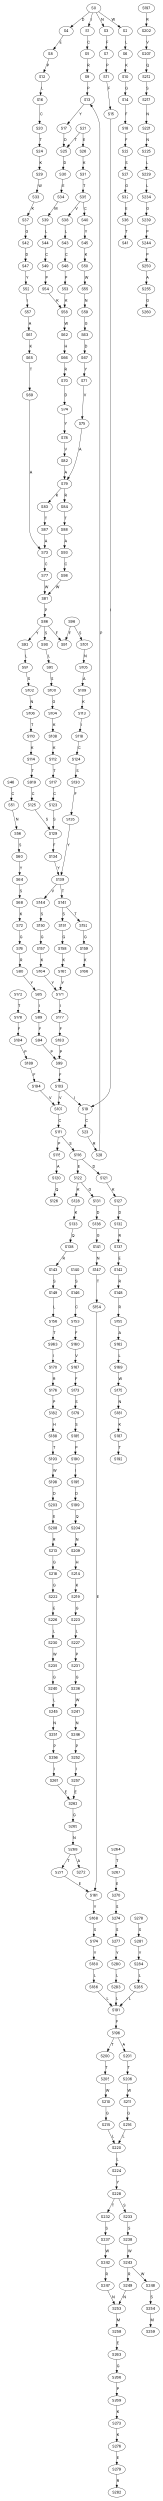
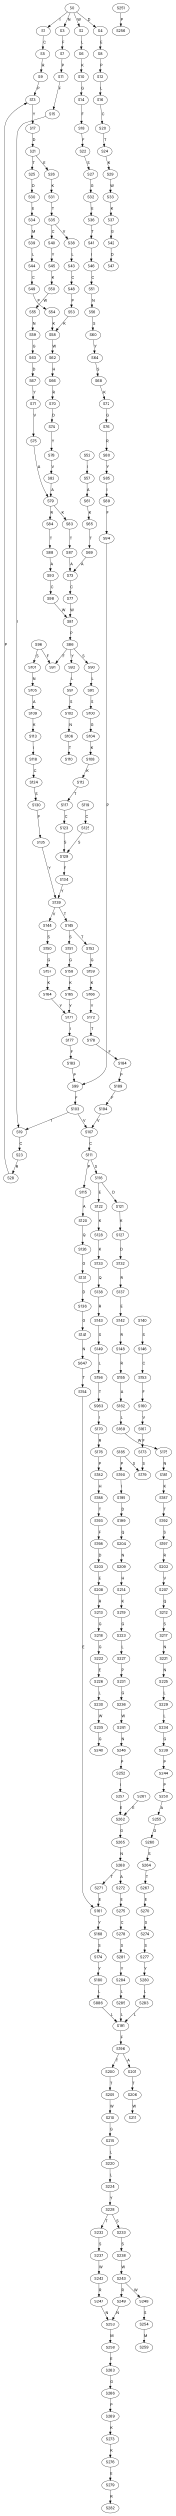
(64, 139) -> (33, 139)
none -> (91, 253)
(26, 276) -> none
(31, 759) -> none
(32, 782) -> (85, 805)
none -> (91, 1005)
(86, 1189) -> (83, 1262)
(97, 1270) -> (83, 1364)
(75, 1424) -> (131, 1463)
(55, 1471) -> (100, 1533)
none -> (164, 1531)
(53, 1712) -> none
(54, 1768) -> none
none -> (148, 1853)
none -> (121, 1911)
(94, 1987) -> (98, 2003)
(127, 2125) -> none
